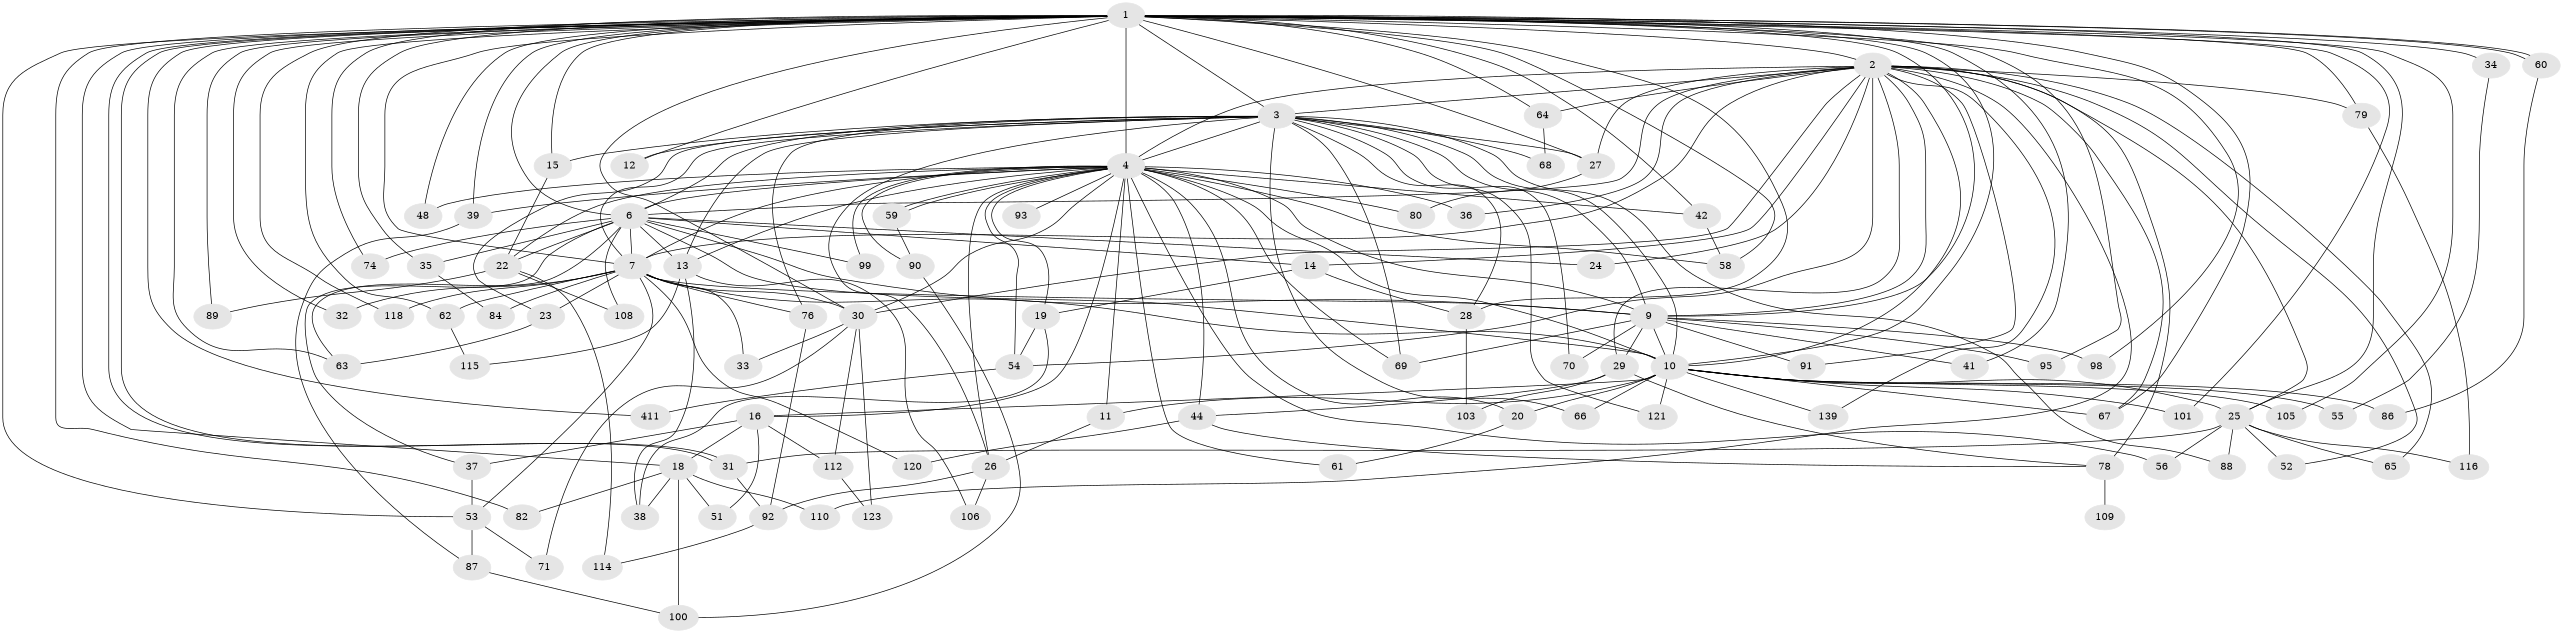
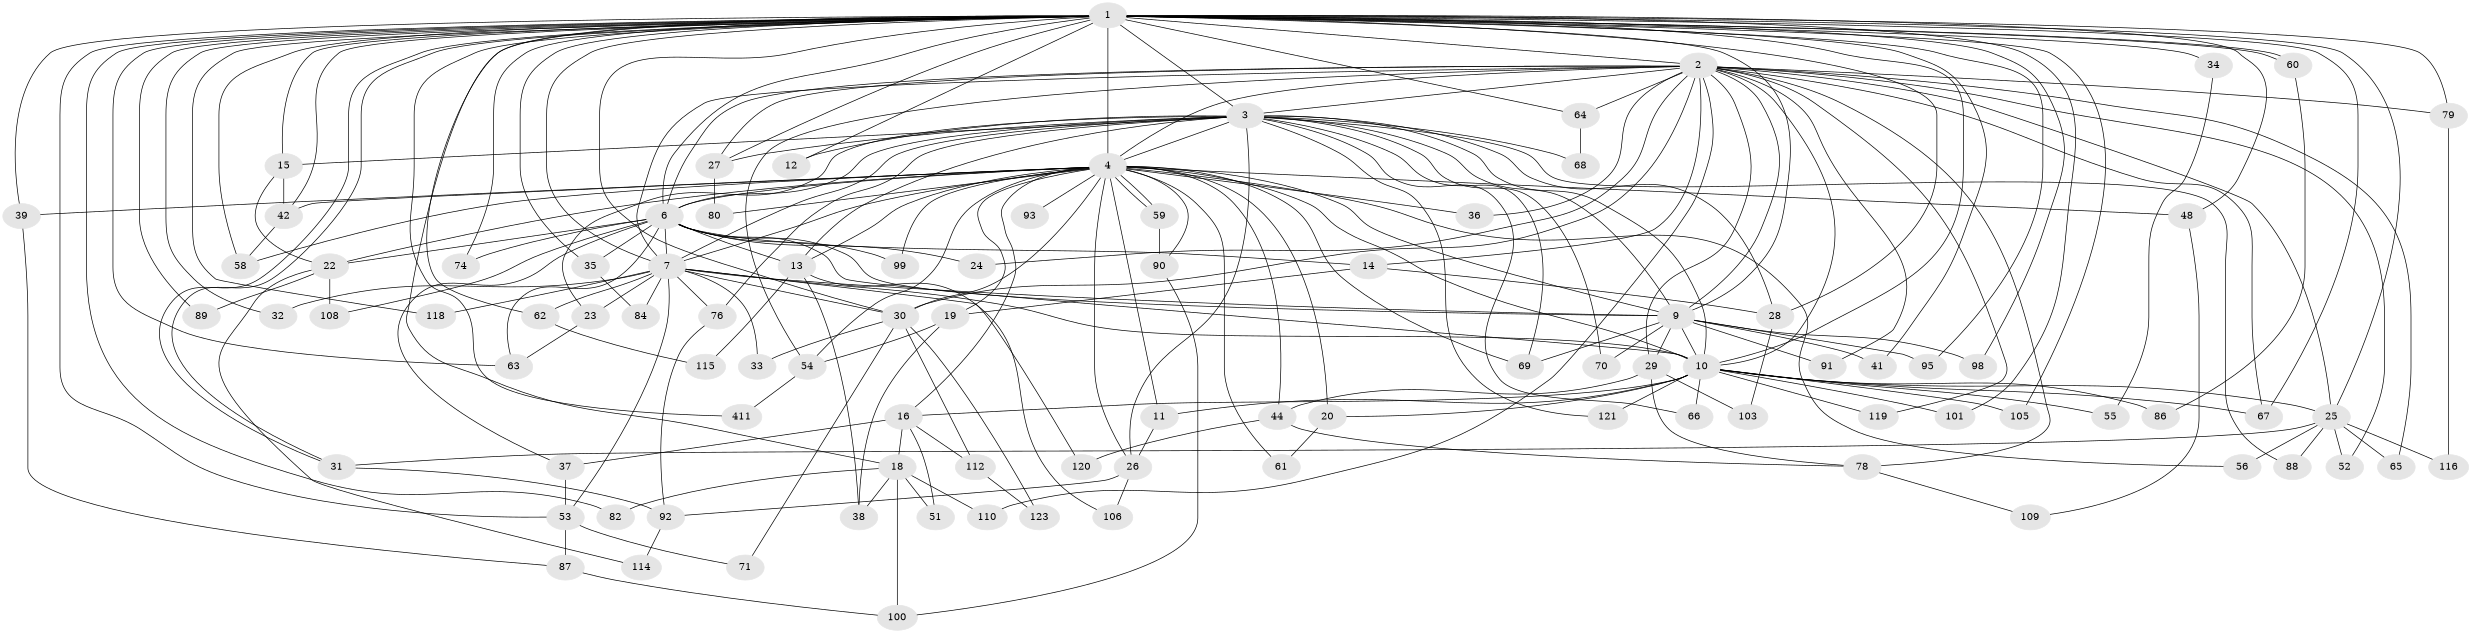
none -> (284, 191)
(1828, 417) -> (1878, 417)
none -> (2199, 419)
